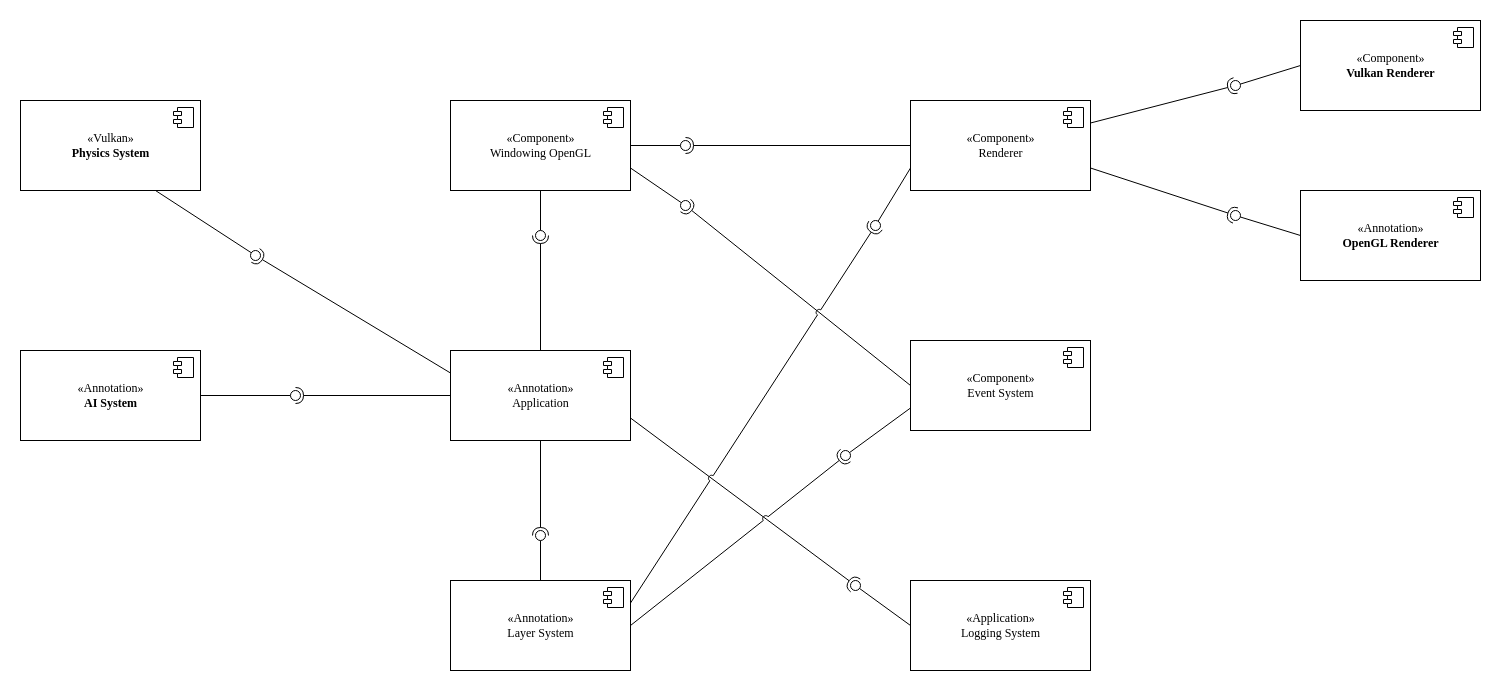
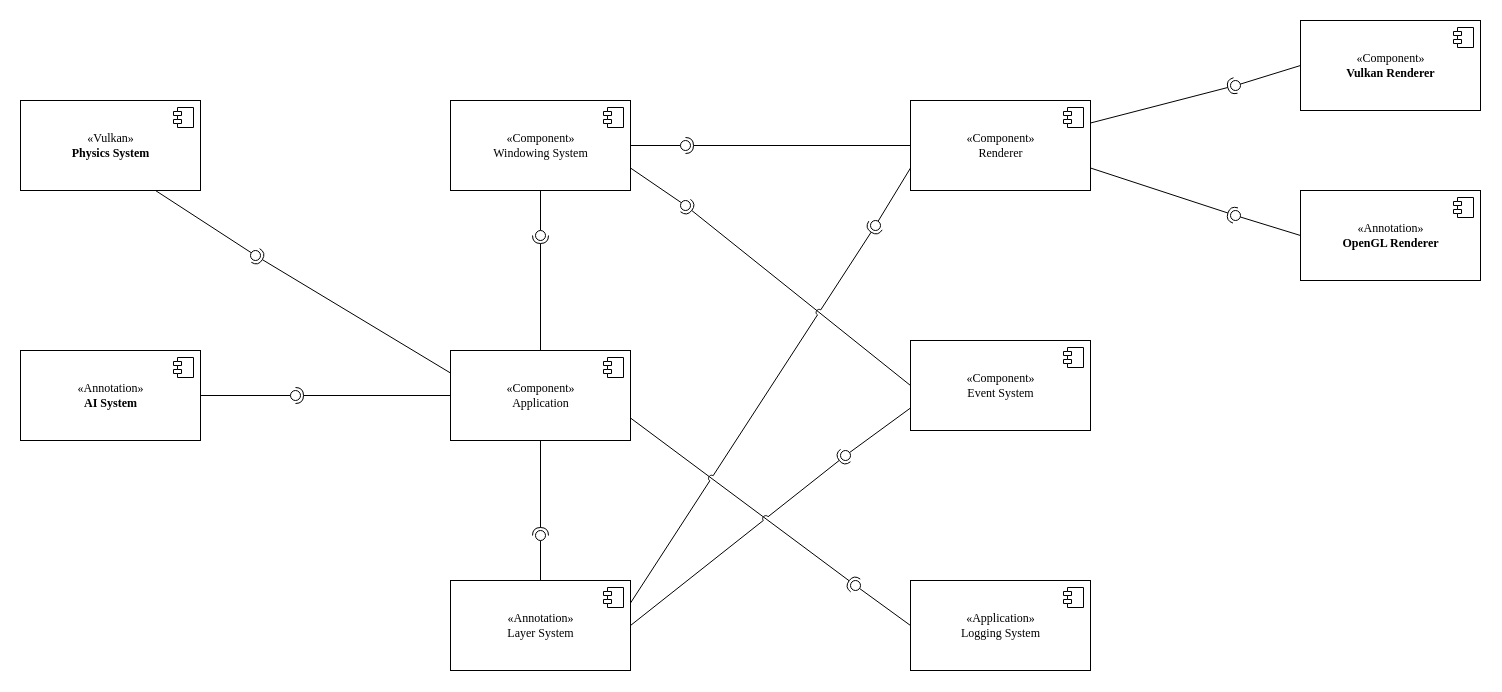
(541, 146) -> (541, 146)
(541, 396) -> (541, 396)
